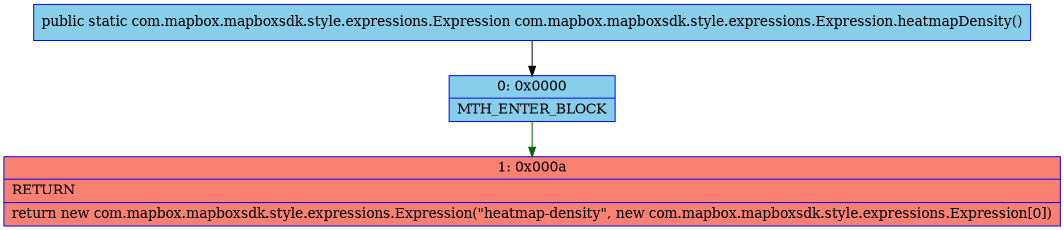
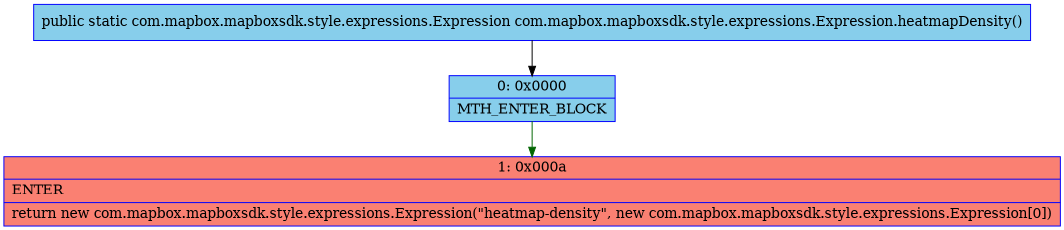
(43, 190) -> (38, 190)
